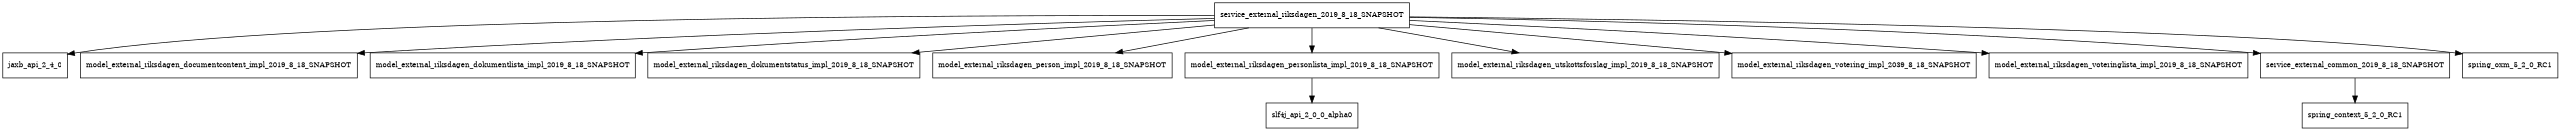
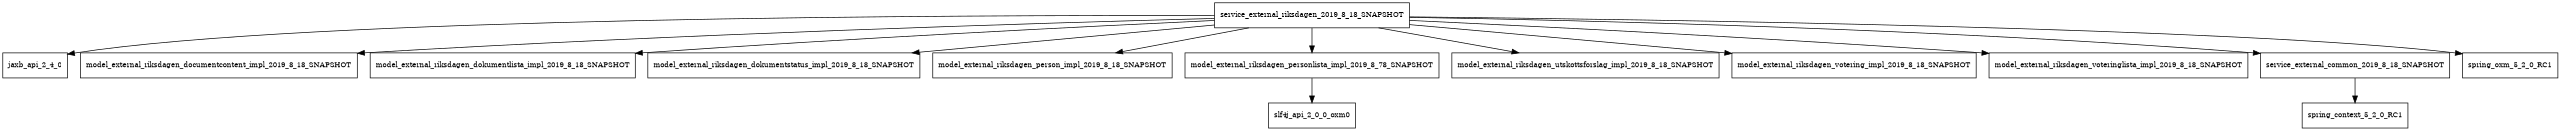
(1312, 65) -> (1312, 65)
(1854, 65) -> (1854, 65)
(1312, 116) -> (1312, 116)
